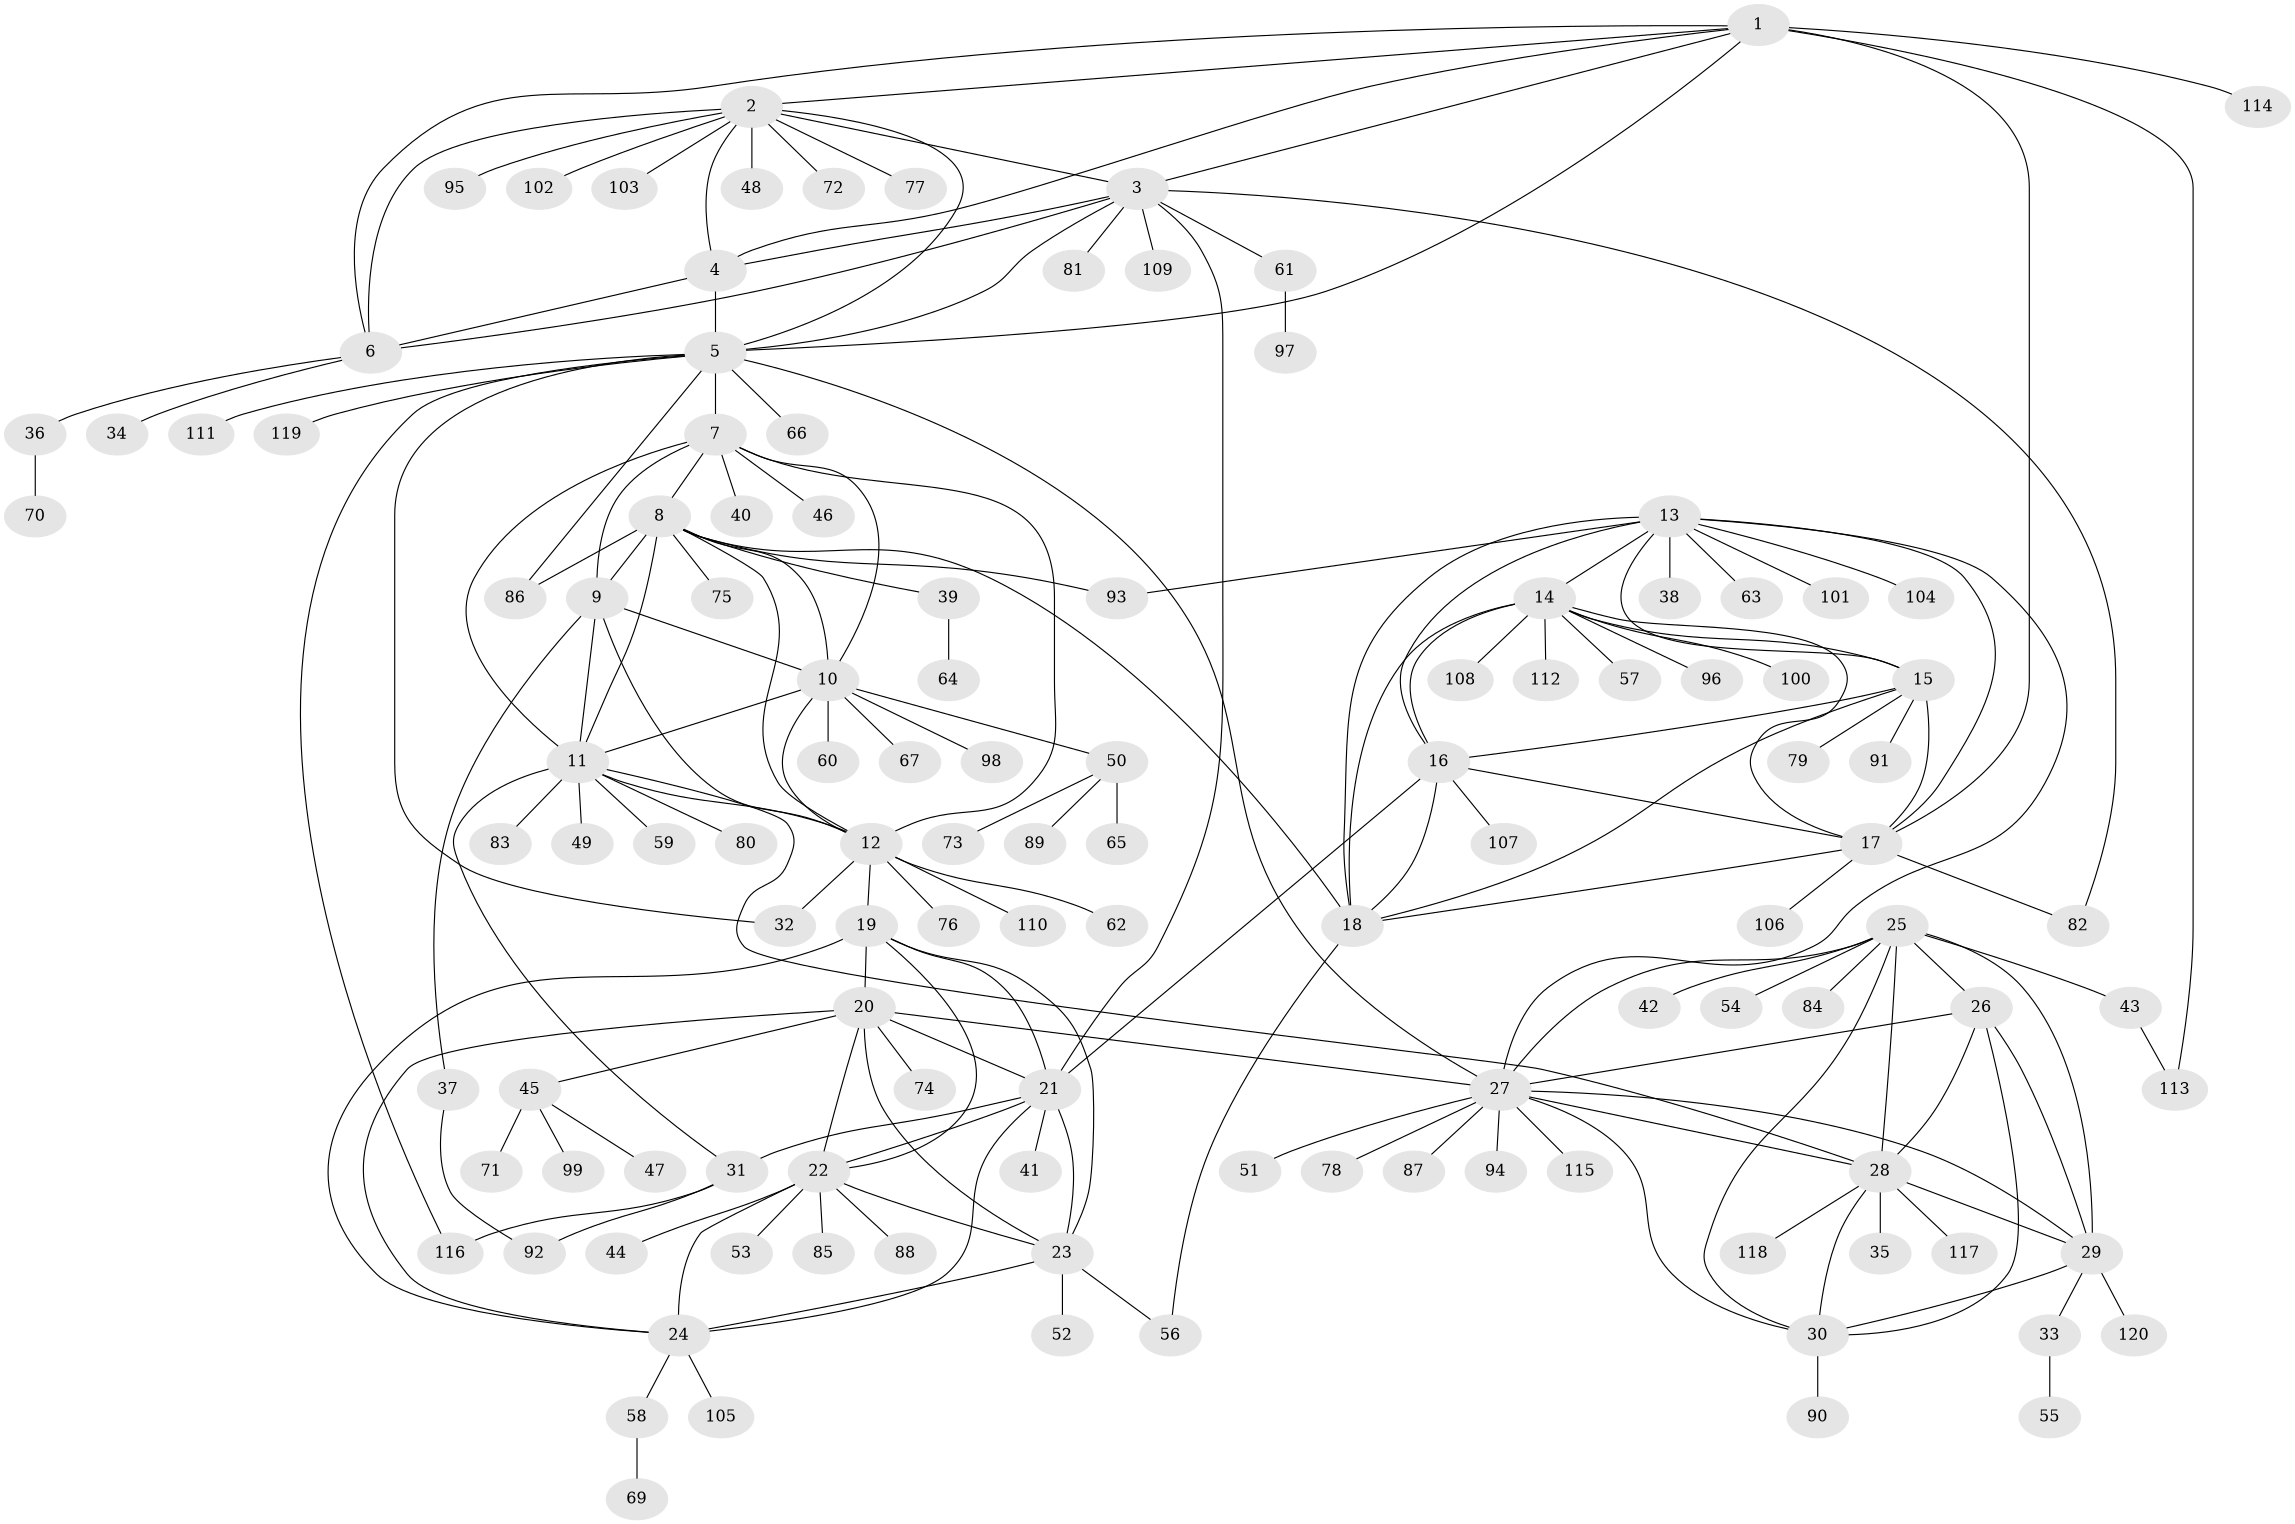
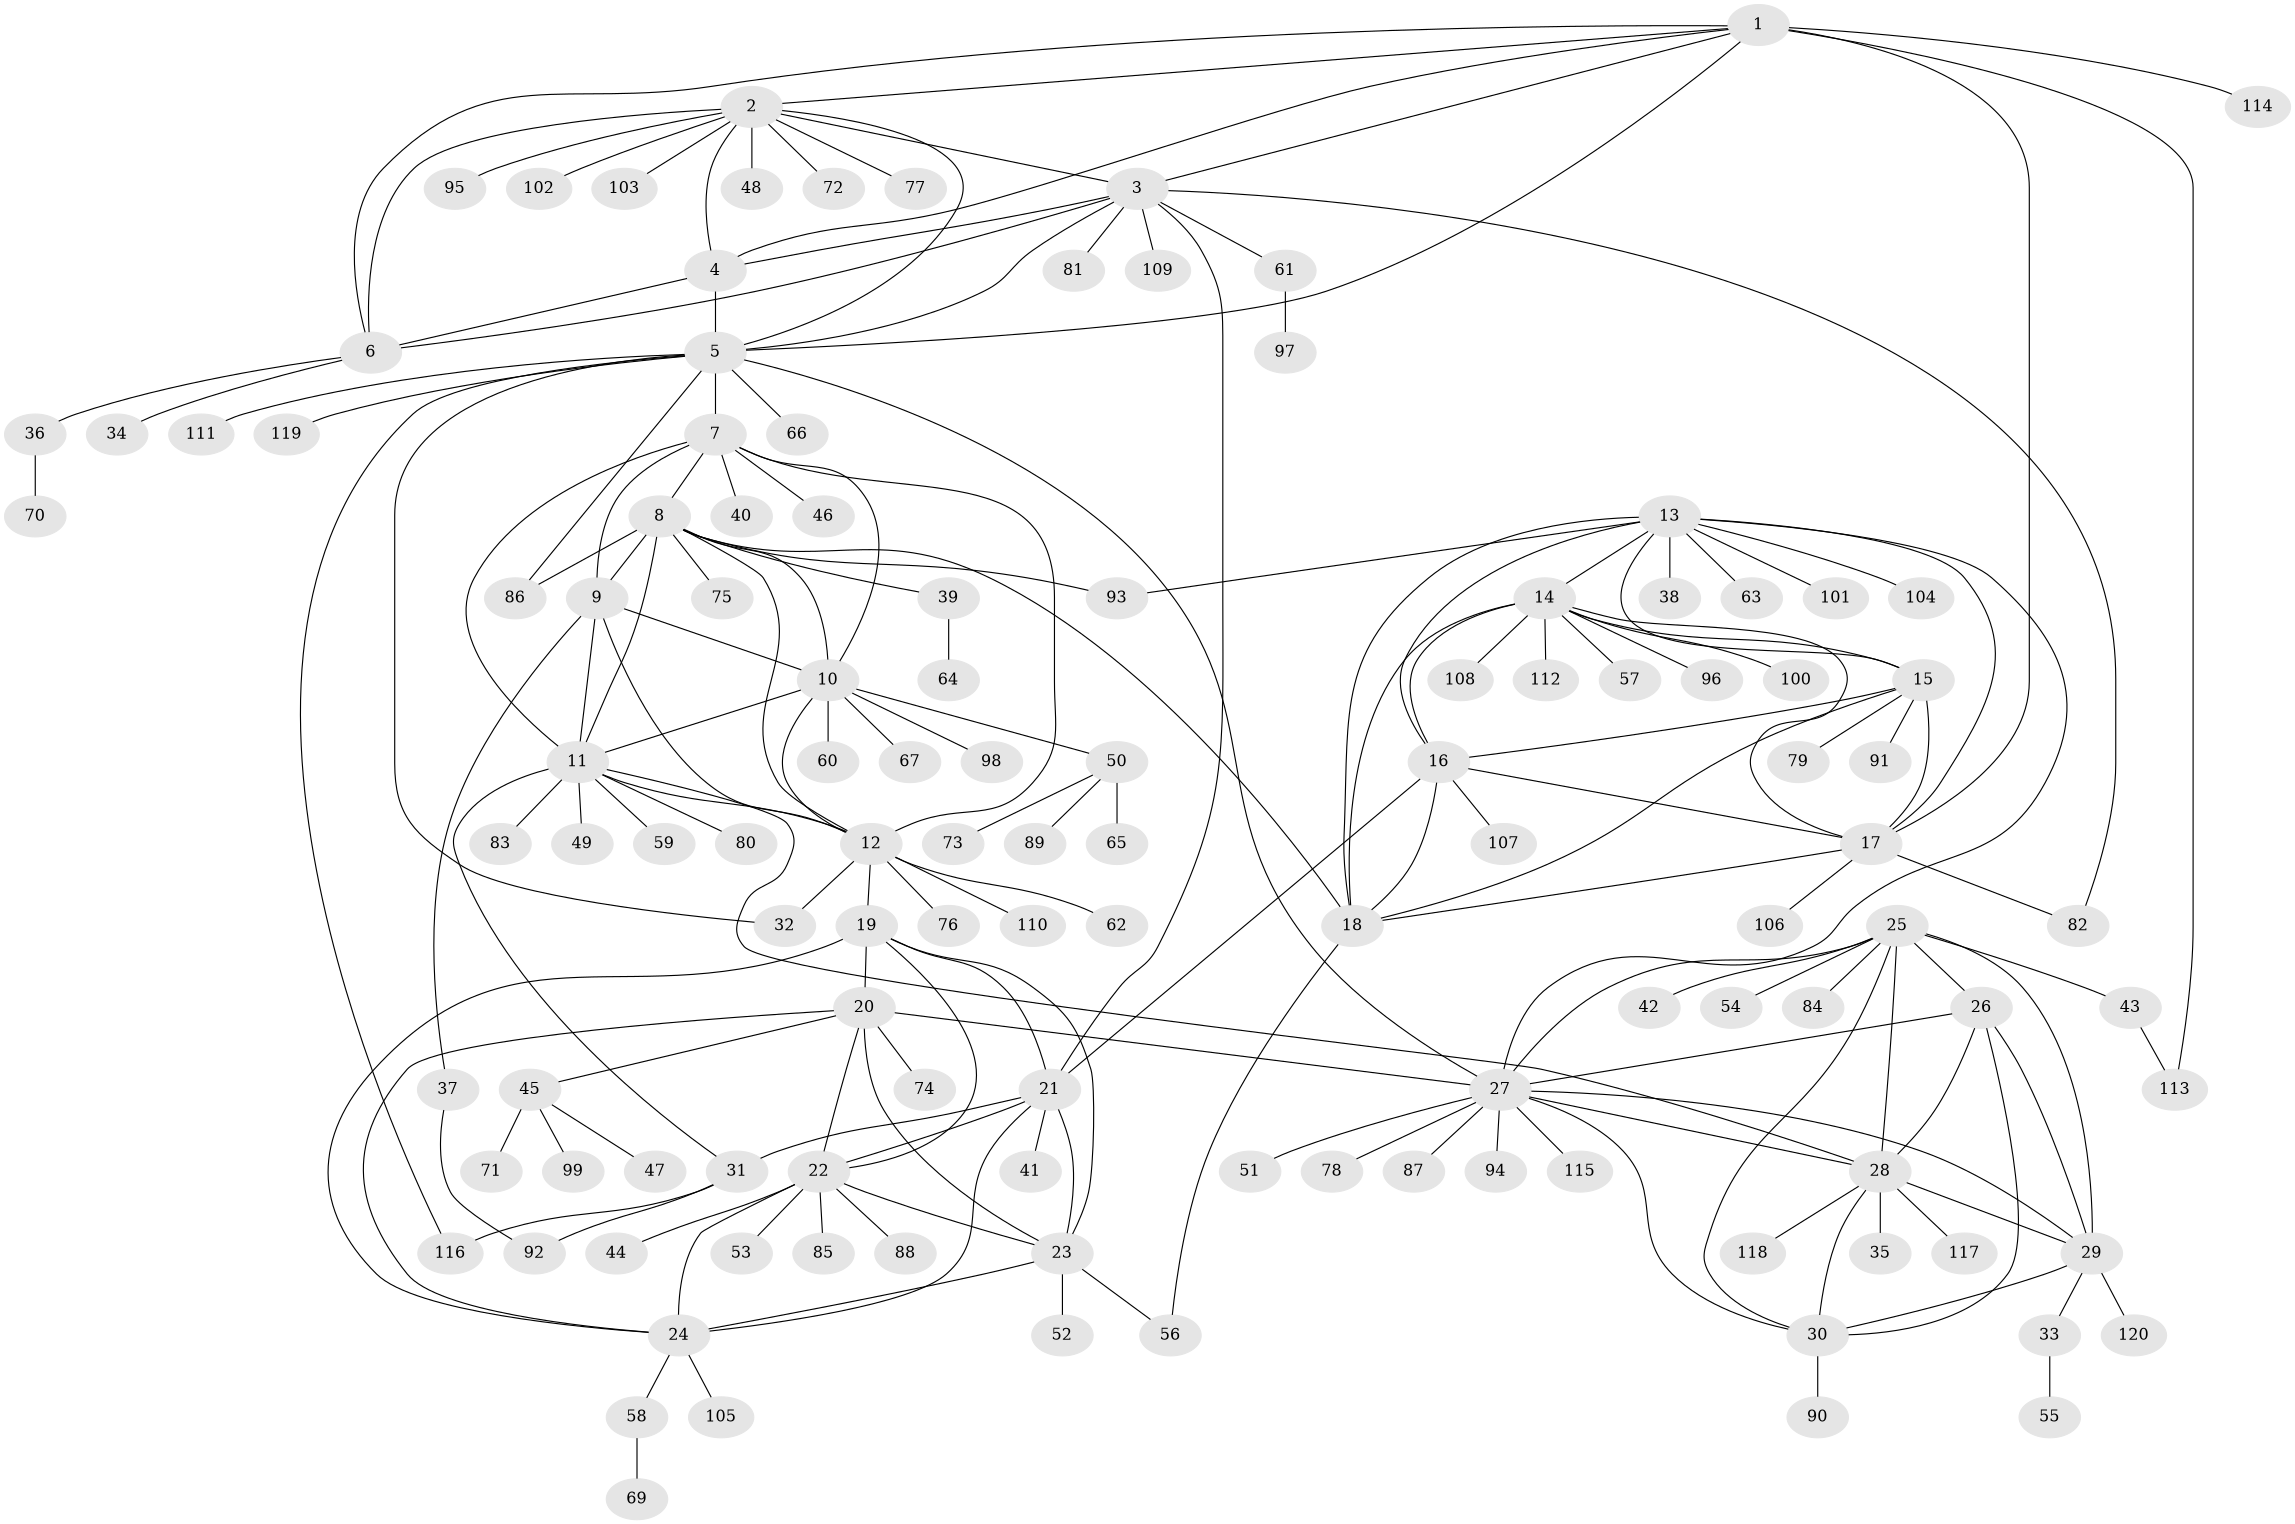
(957, 1049) -> none
